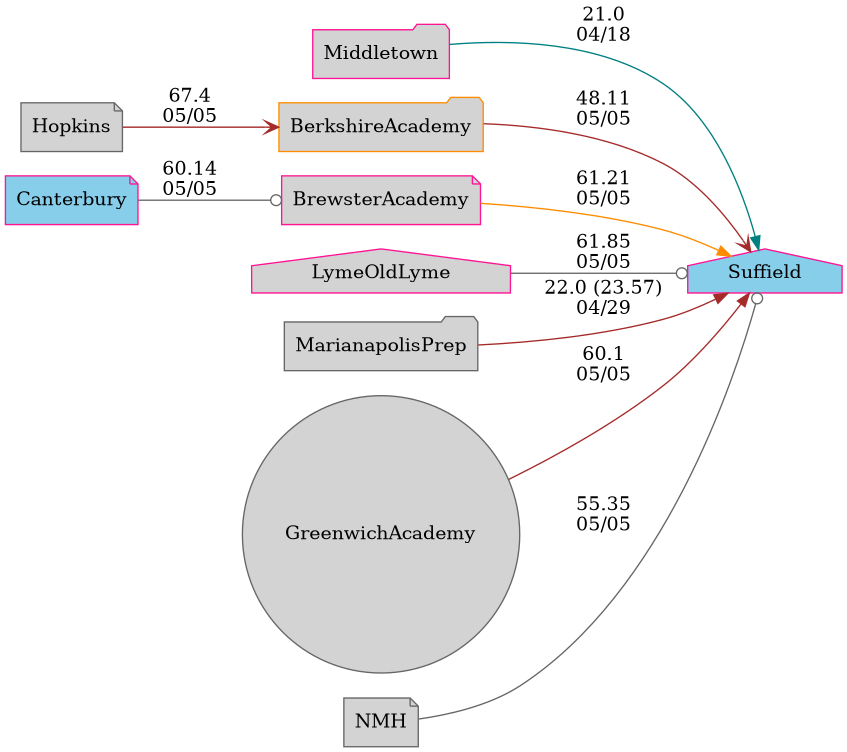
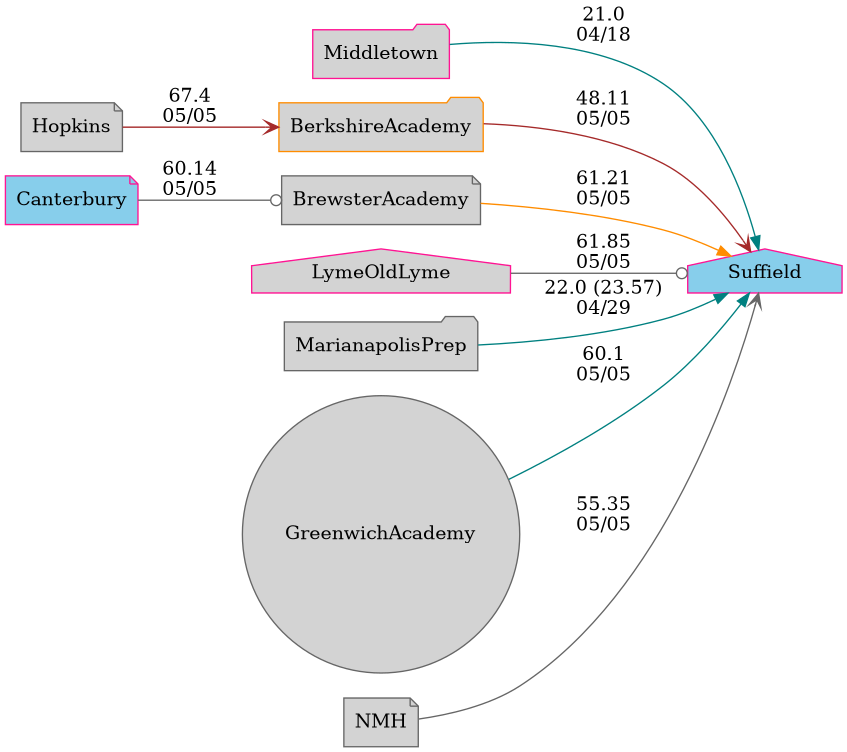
(381, 200) -> (381, 200)
(599, 333) -> (599, 333)
(636, 406) -> (636, 406)
(641, 560) -> (641, 560)
